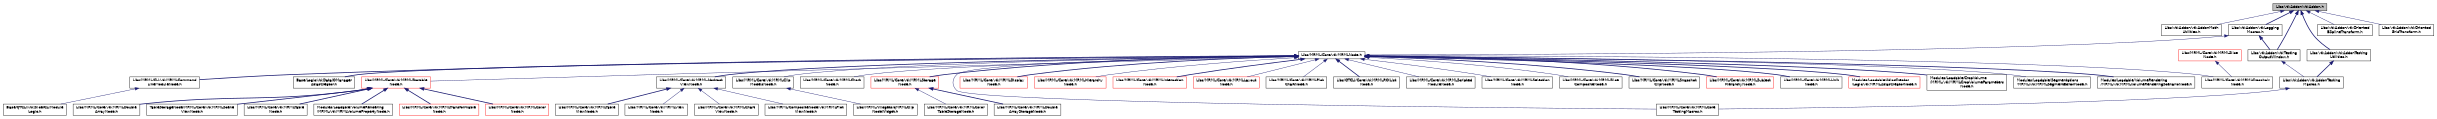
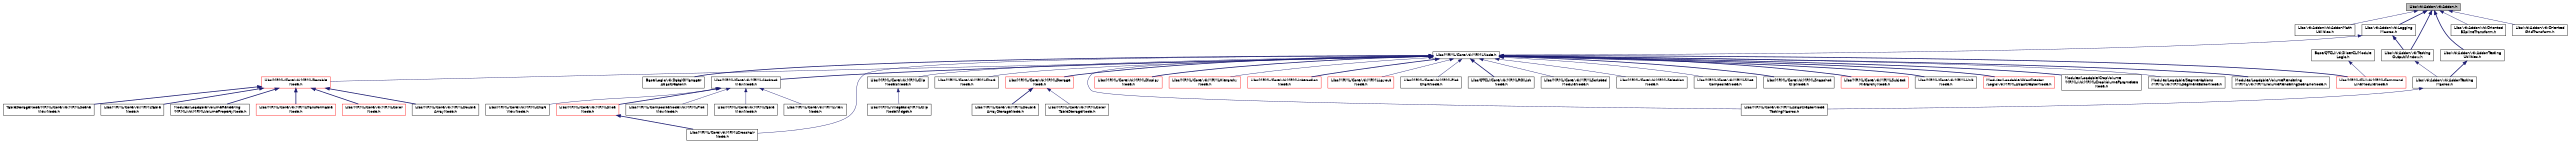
(2225, 70) -> (657, 123)
(165, 82) -> (2371, 82)
(98, 96) -> (2359, 70)
(637, 97) -> (746, 98)
none -> (660, 98)
(1688, 110) -> (1784, 110)
